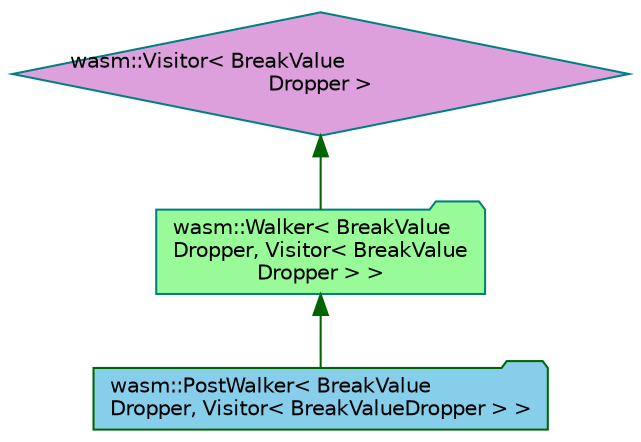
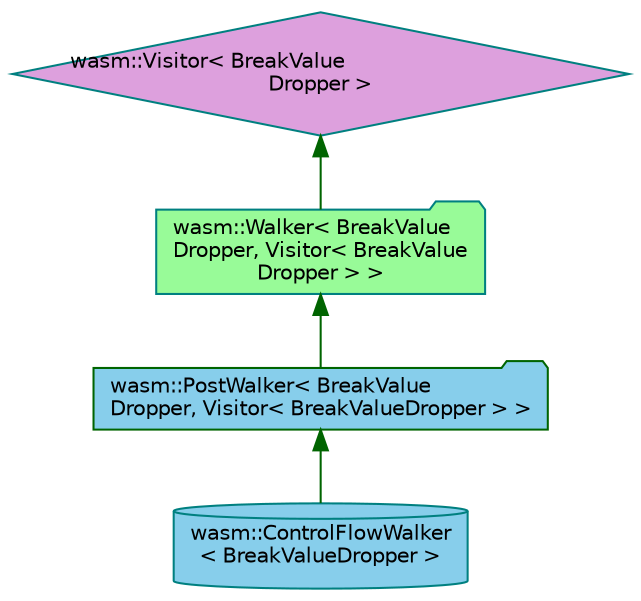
none -> (321, 546)
